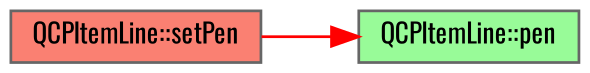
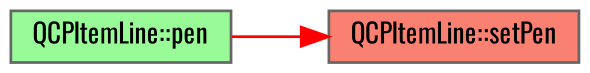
(296, 37) -> (267, 37)
